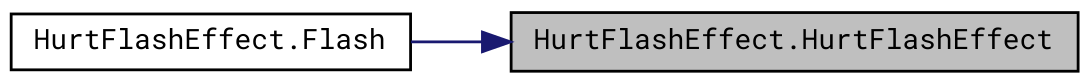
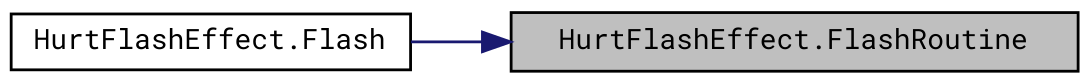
(795, 42) -> (795, 42)
